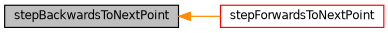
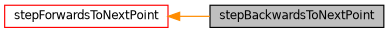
(205, 16) -> (195, 16)
